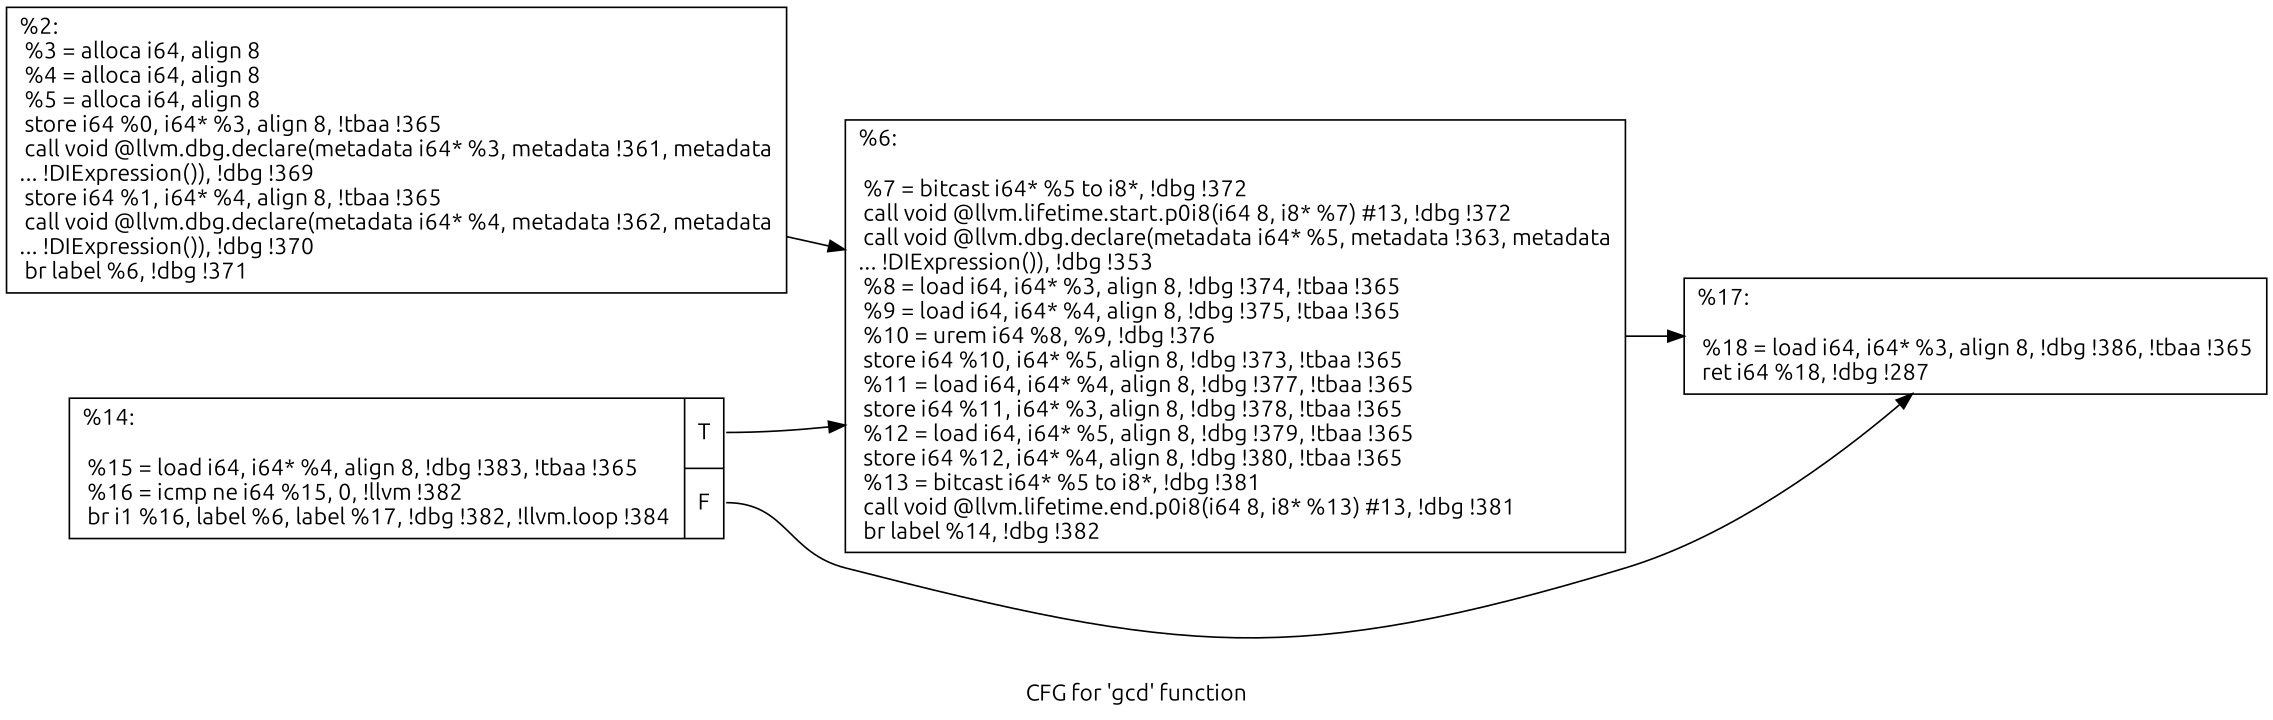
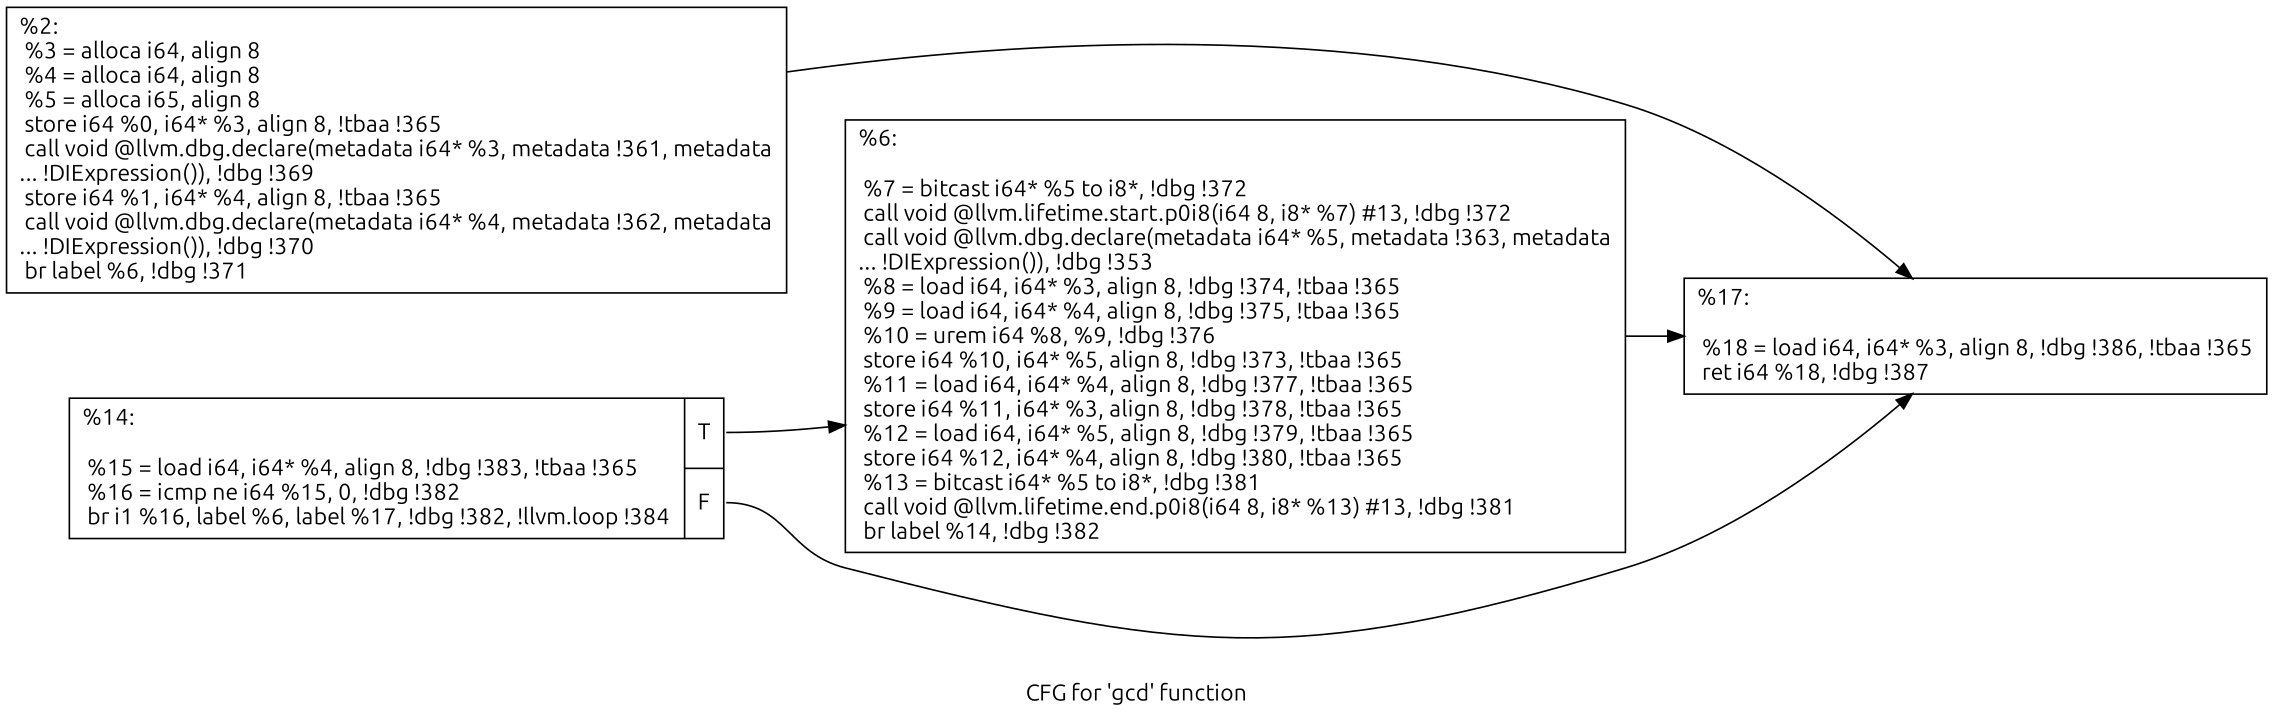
(140, 100) -> (140, 100)
(808, 241) -> (1369, 55)
(1814, 373) -> (1814, 373)
(273, 493) -> (272, 493)
